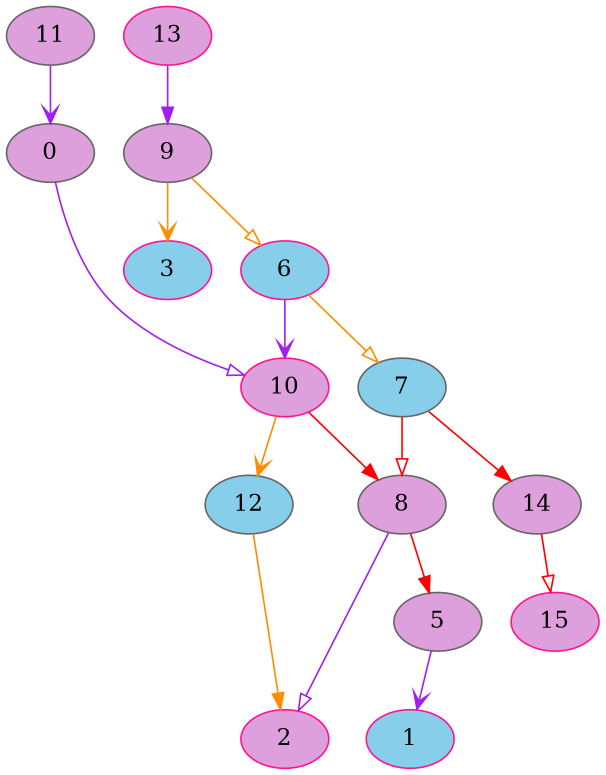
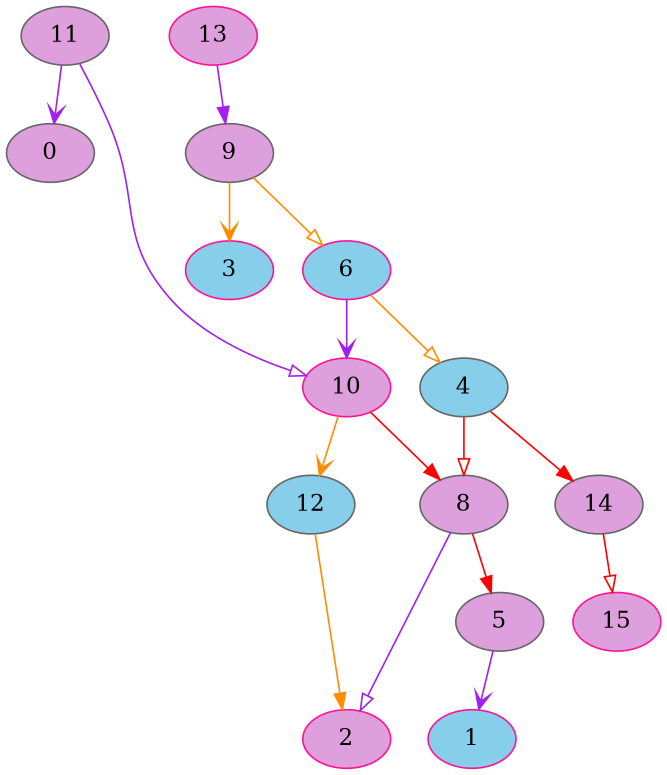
(113, 303) -> (141, 251)
(402, 387) -> (464, 387)
